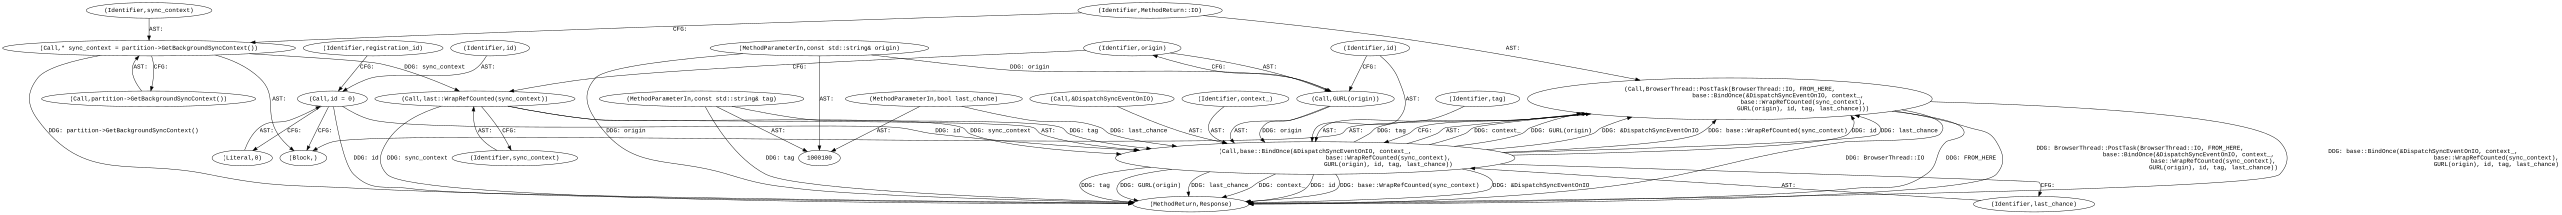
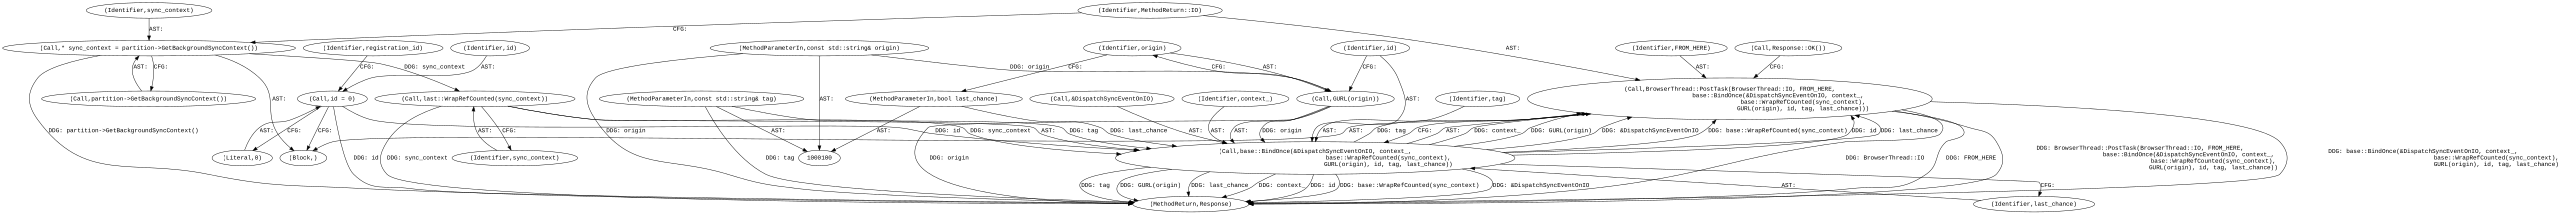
none -> (1671, 48)
none -> (1788, 48)
(799, 64) -> (1029, 74)
none -> (936, 126)
